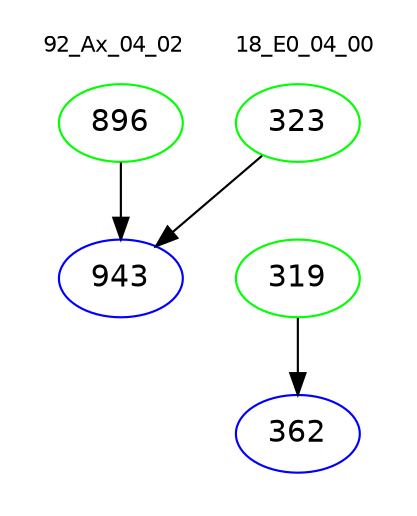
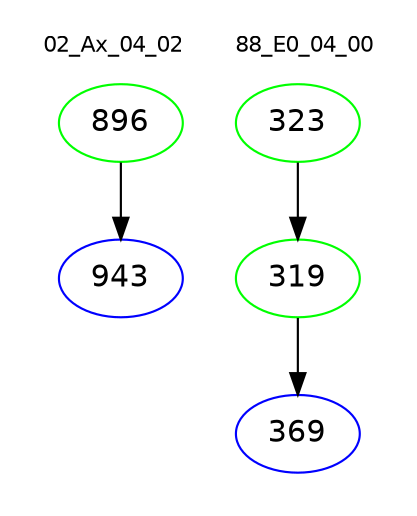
(113, 46) -> (113, 46)
(304, 46) -> (304, 46)
(233, 180) -> (298, 190)
(298, 434) -> (298, 434)
